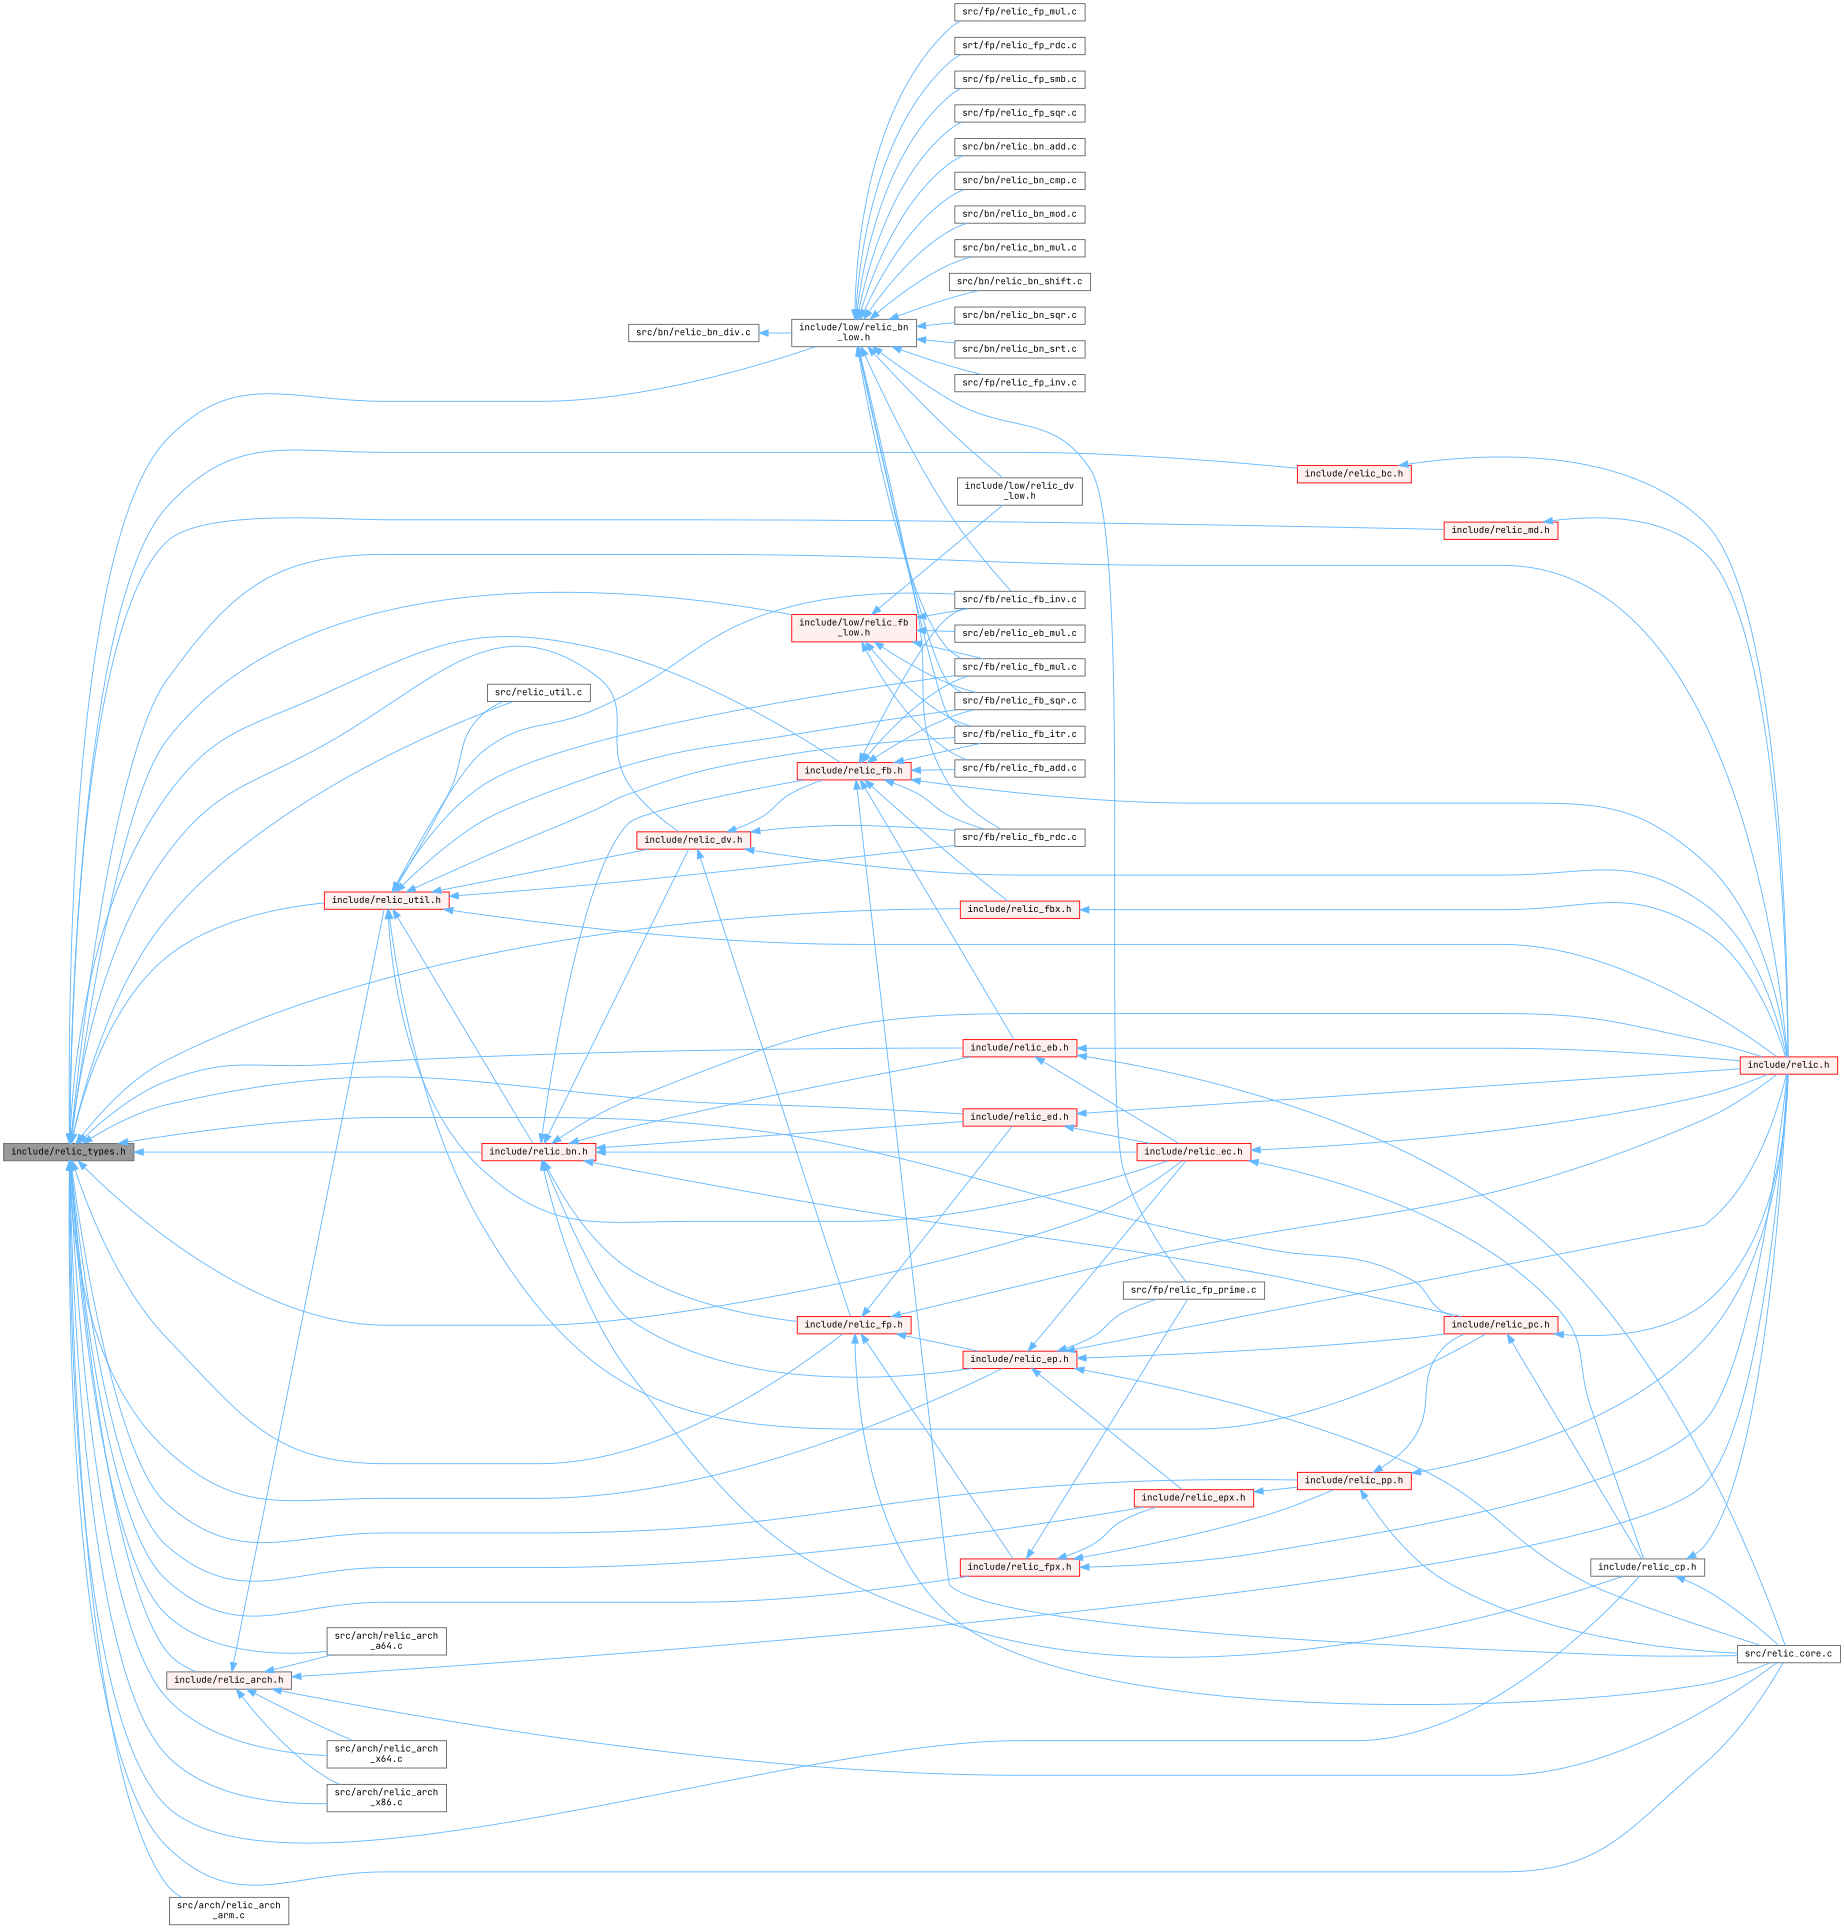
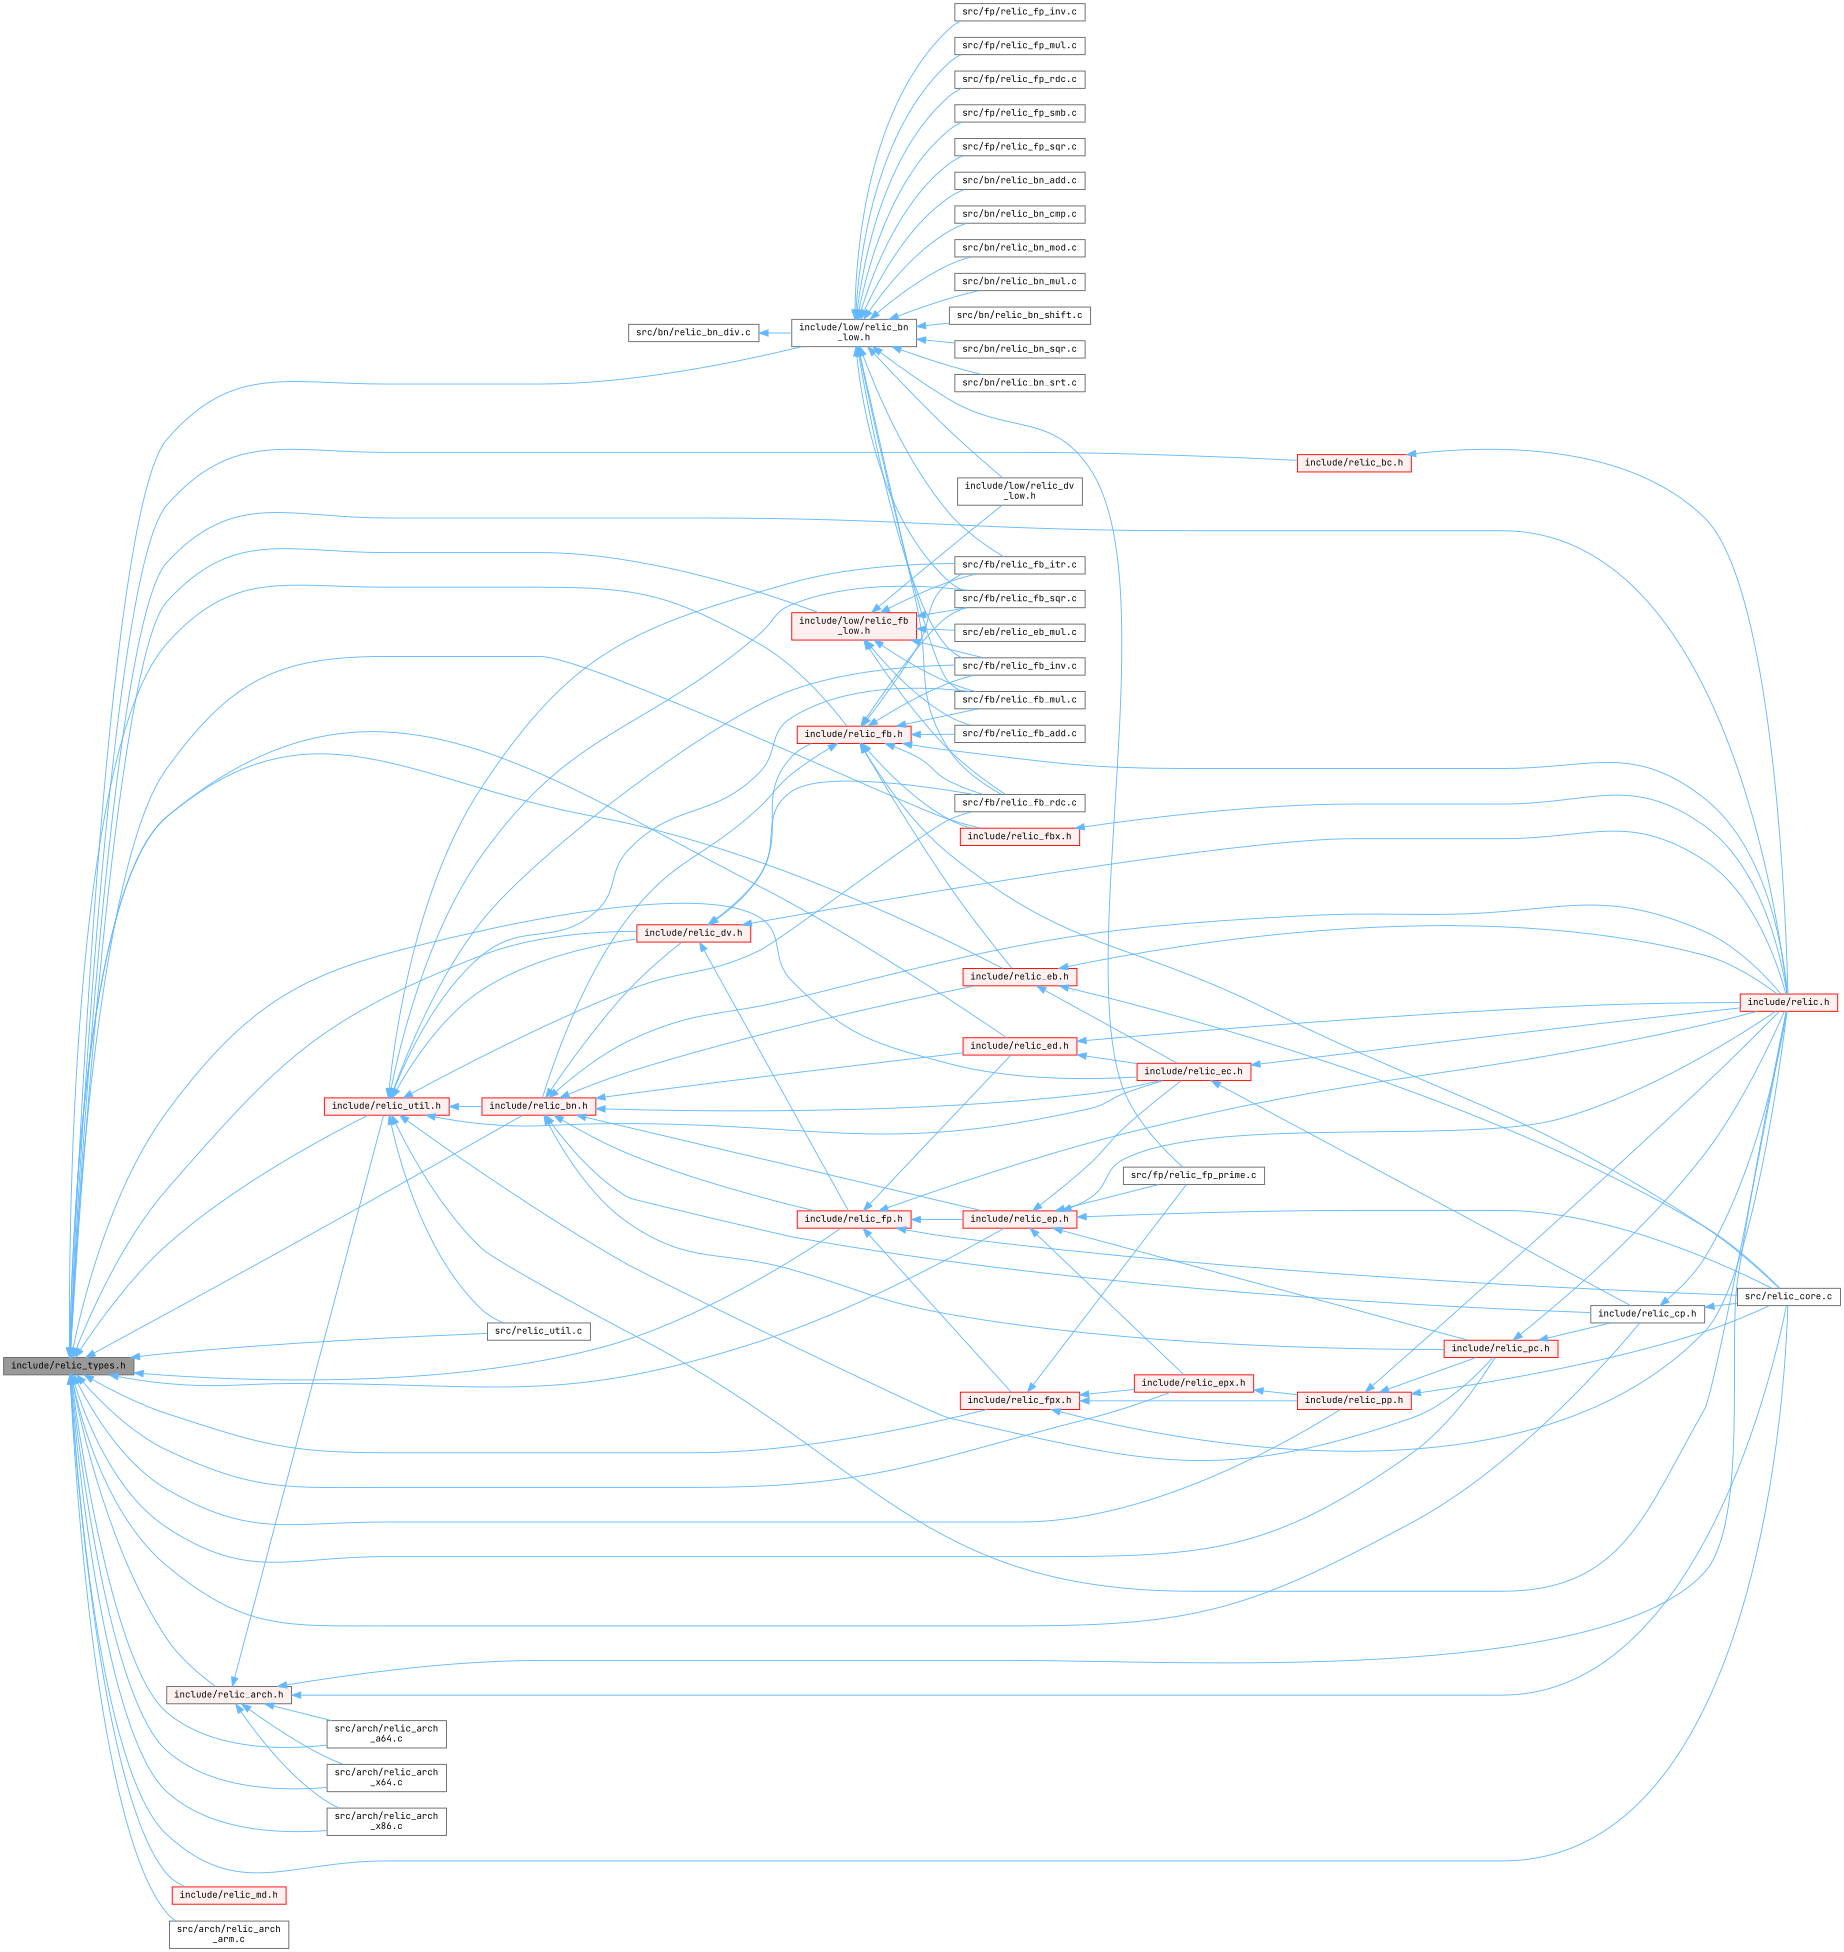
(1020, 46) -> (1020, 80)
(1750, 653) -> none
none -> (929, 729)
(592, 899) -> (649, 893)
